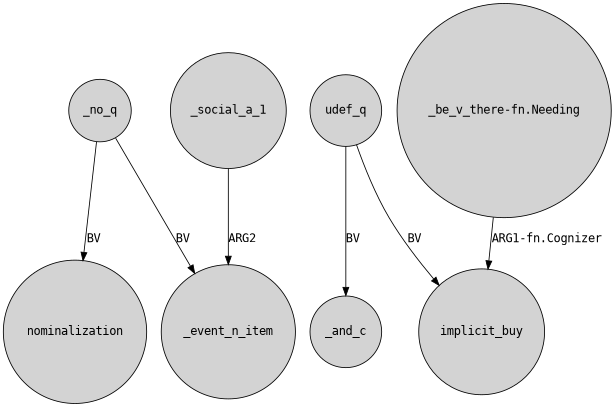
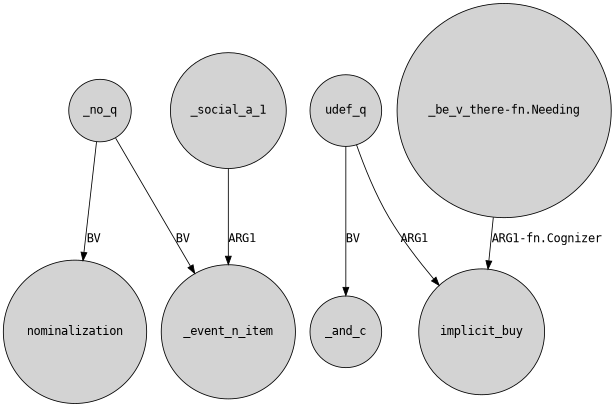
(242, 239) -> (242, 239)
(415, 239) -> (415, 239)
